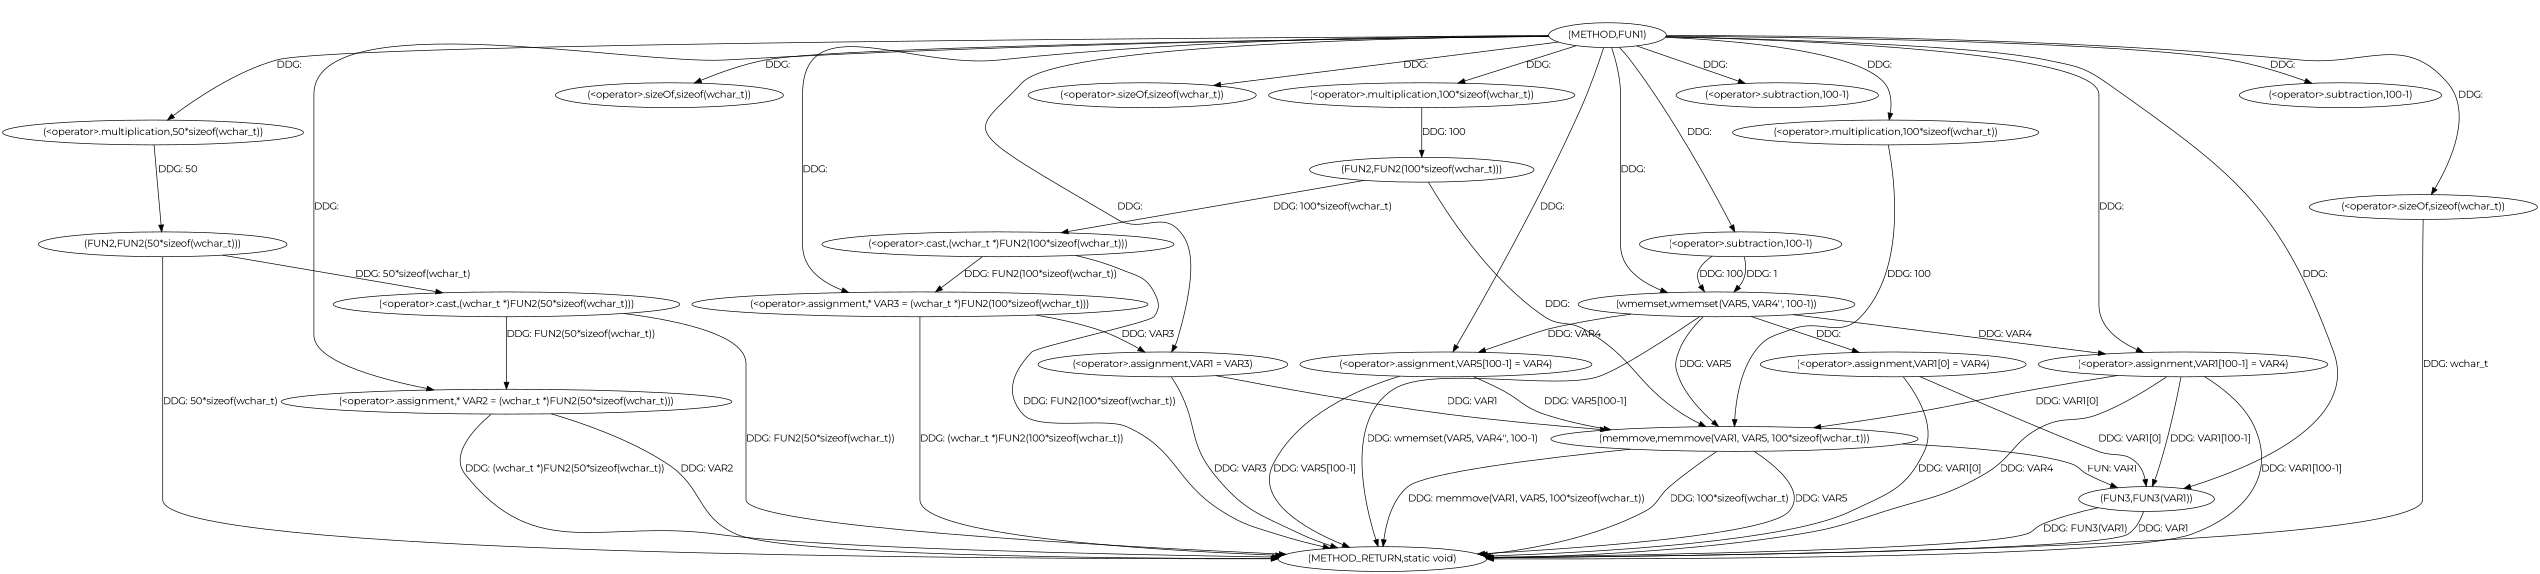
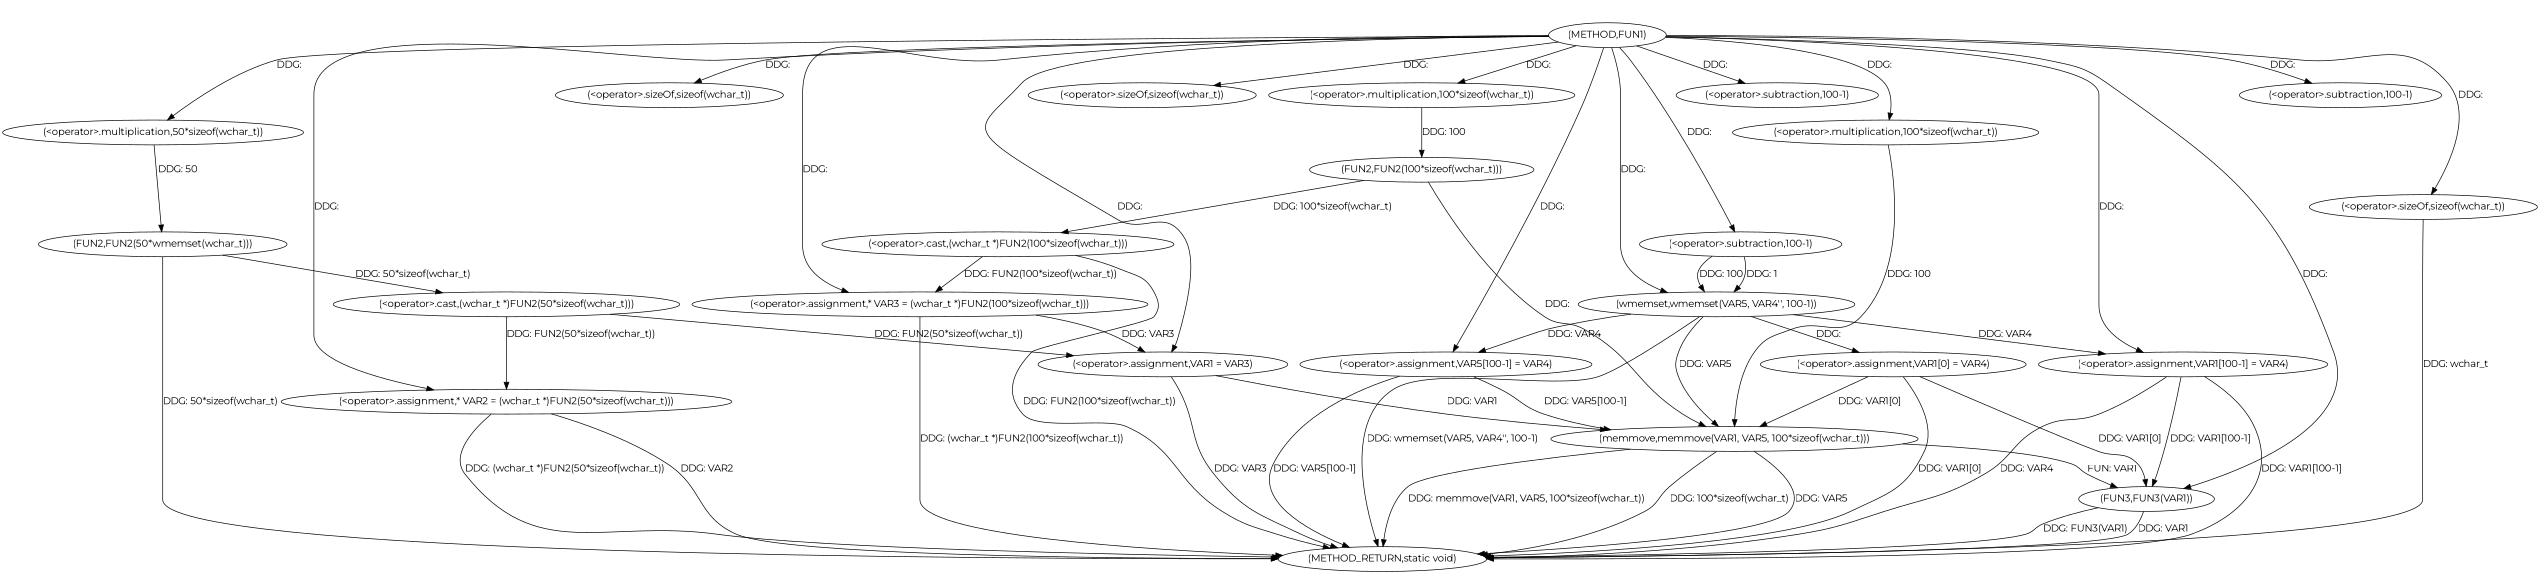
(163, 244) -> (163, 244)
(1962, 404) -> (1817, 400)
(873, 527) -> (838, 335)
